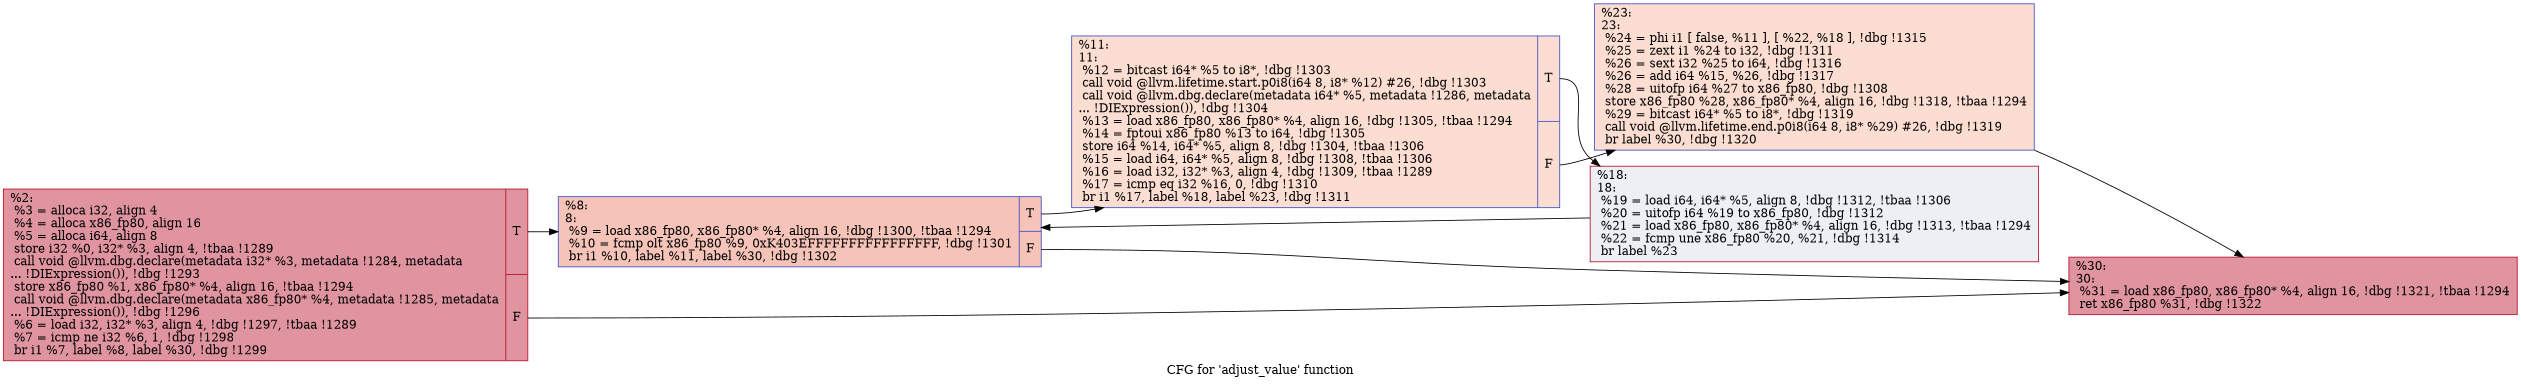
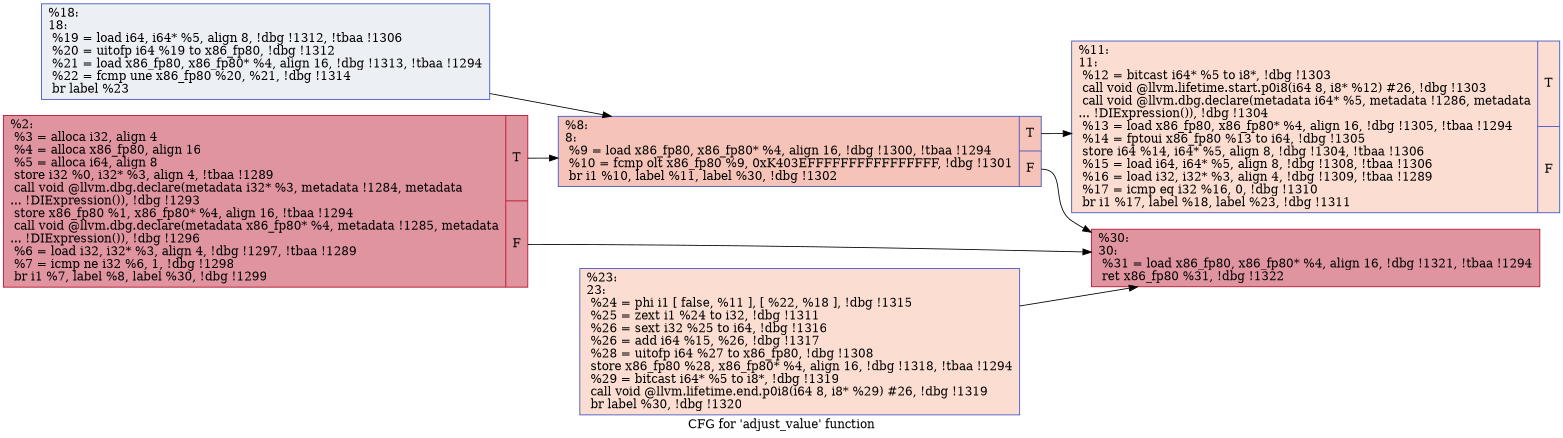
(1578, 116) -> none
(1583, 160) -> none
(1814, 214) -> (266, 52)
